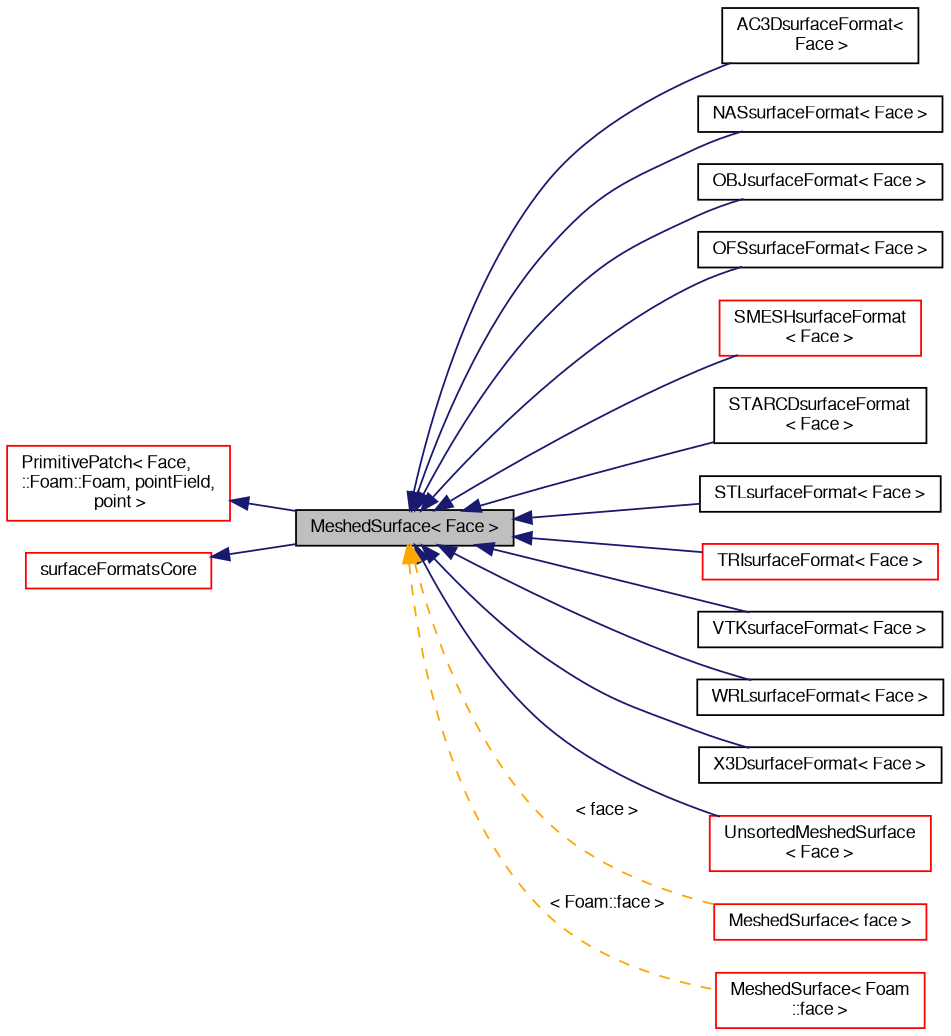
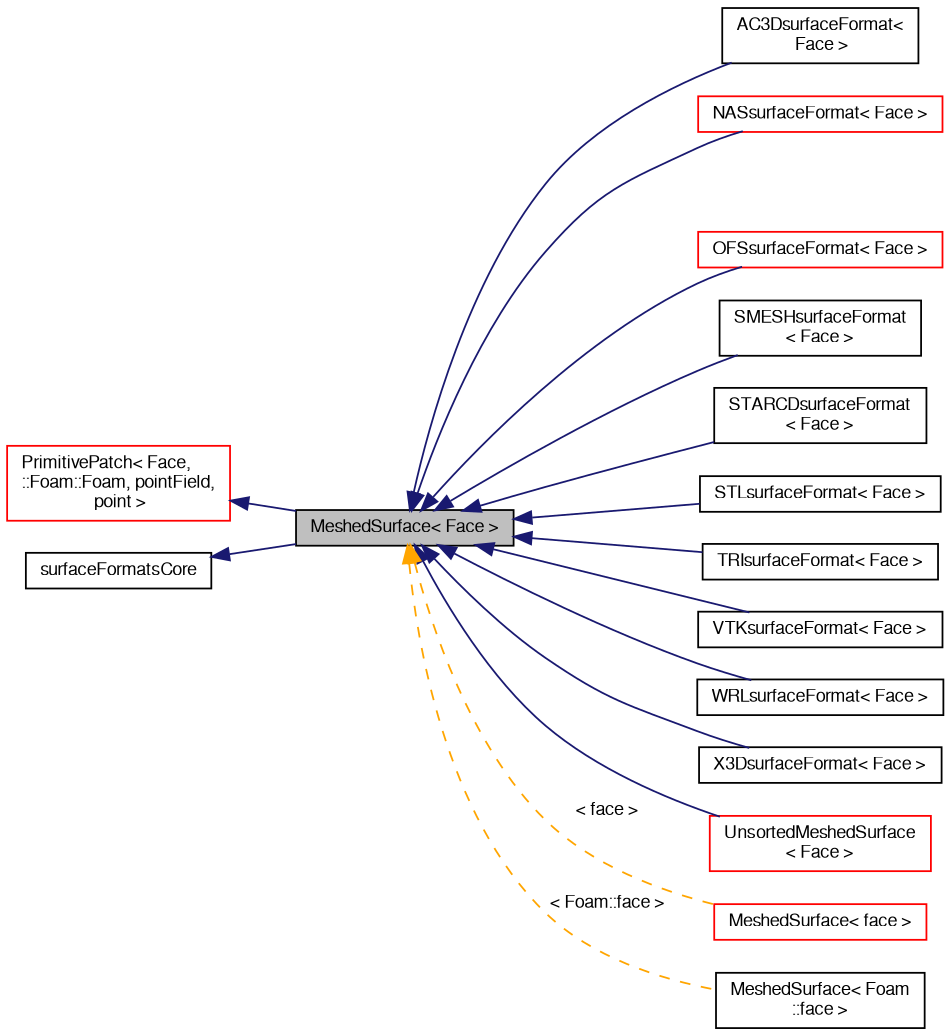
(820, 114) -> (820, 114)
(820, 182) -> none
(820, 250) -> (820, 250)
(820, 328) -> (820, 328)
(820, 562) -> (820, 562)
(119, 571) -> (119, 571)
(820, 1000) -> (820, 1000)
